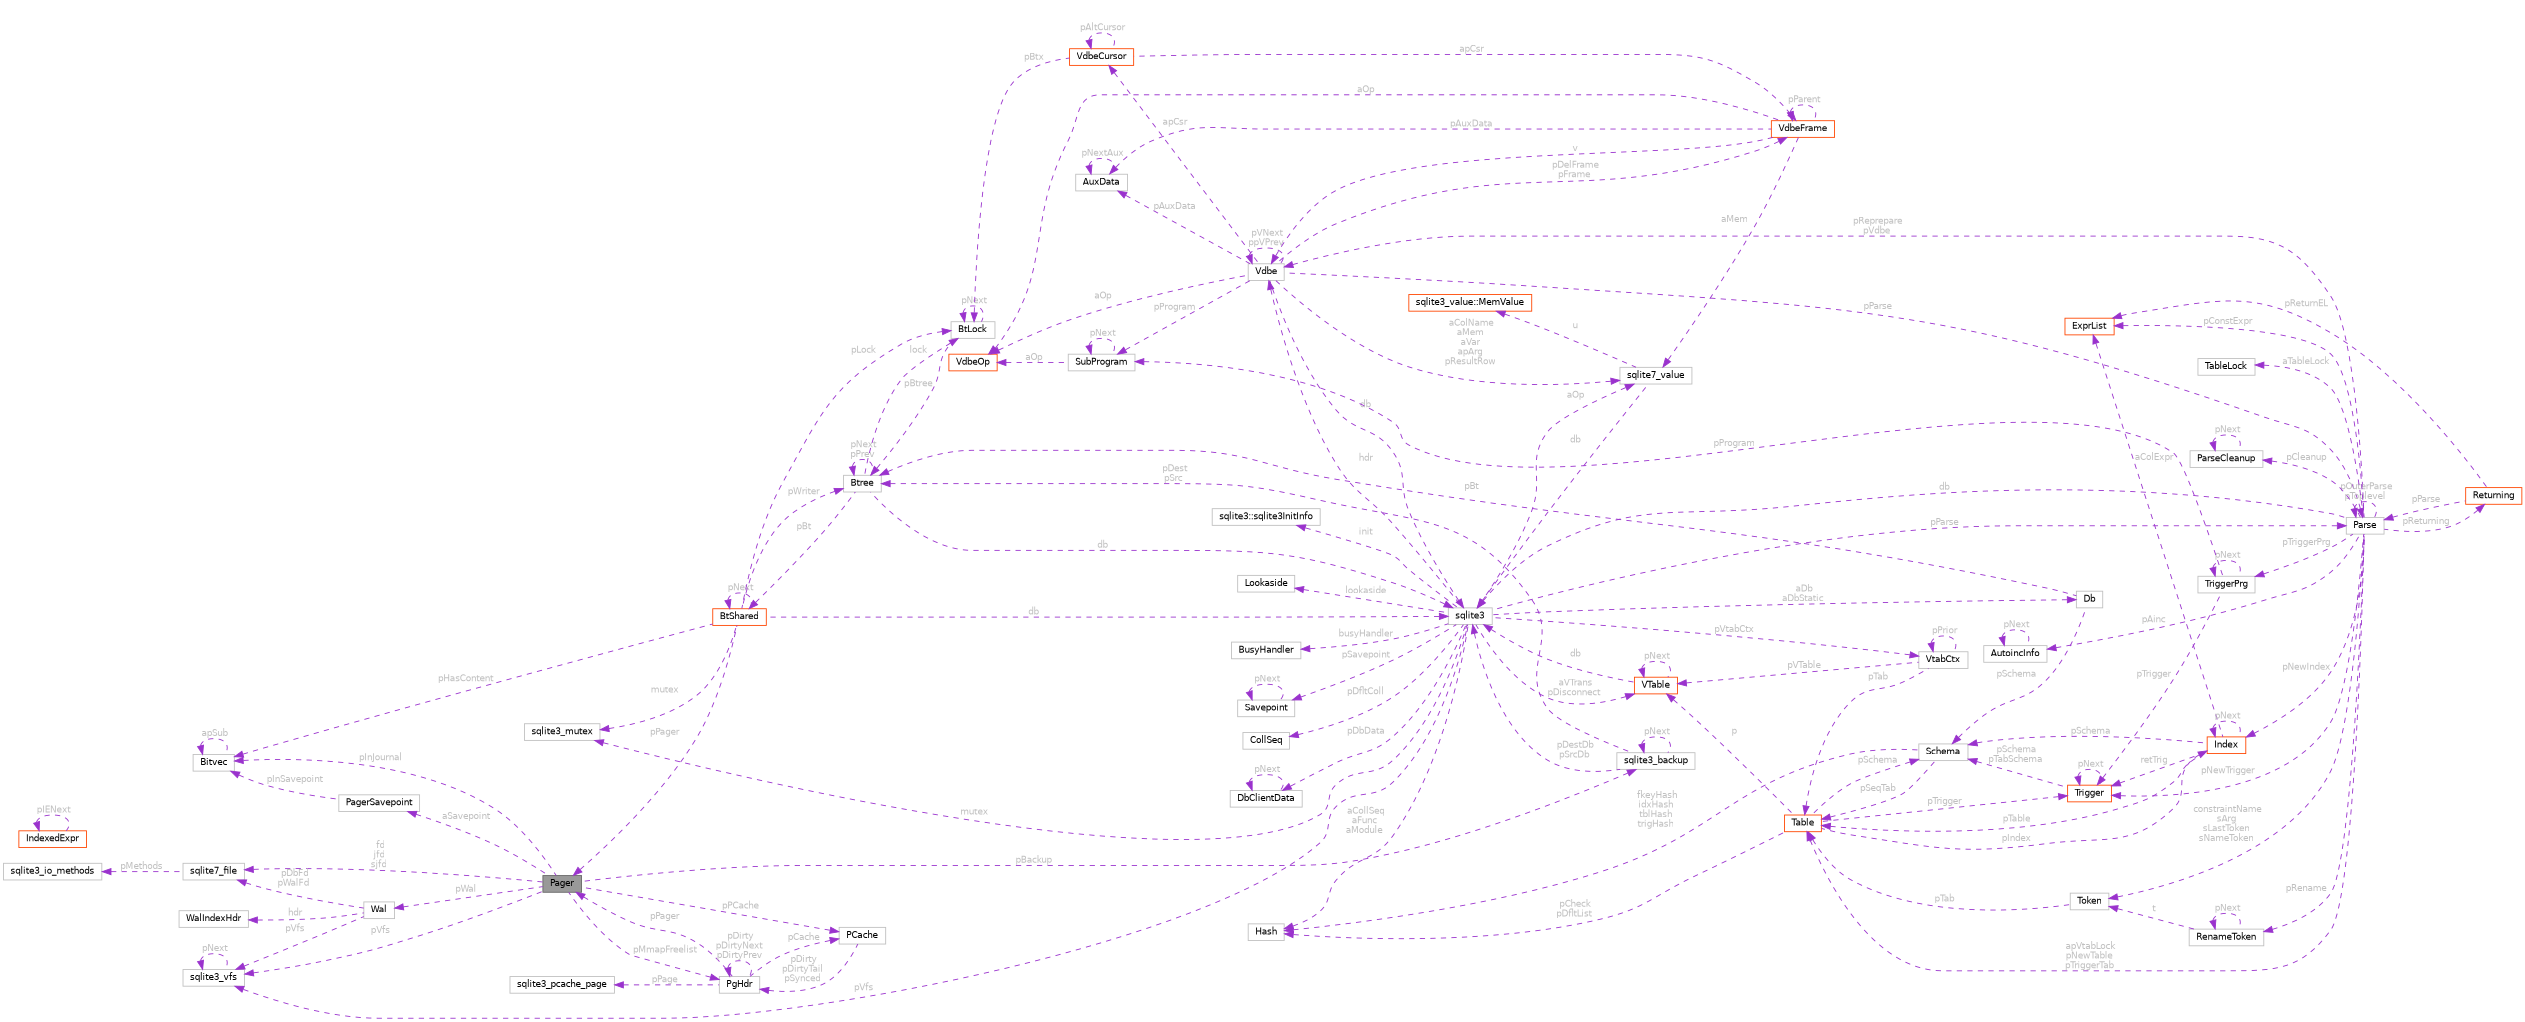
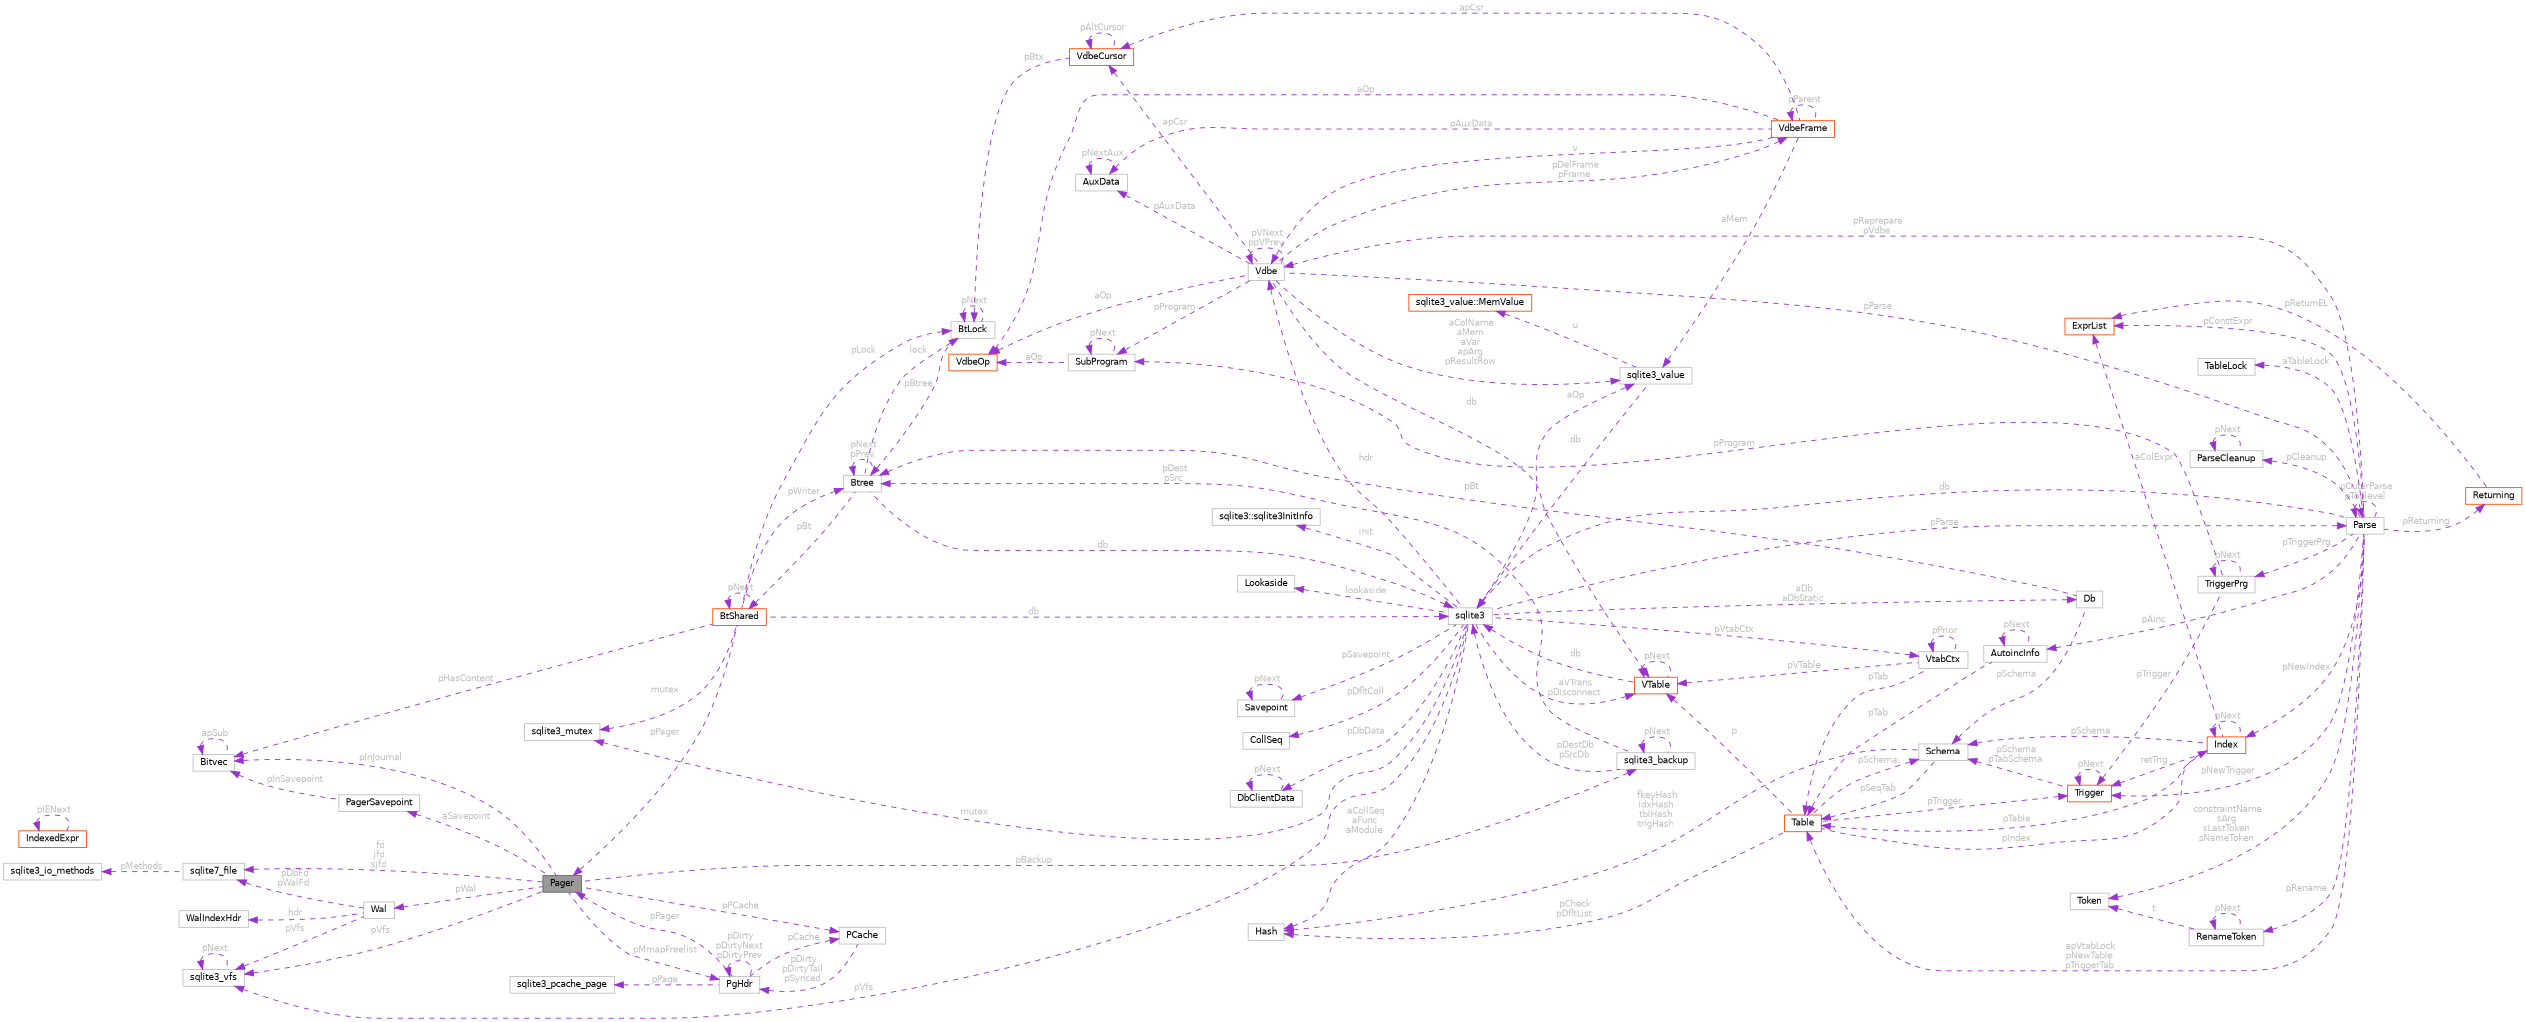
(1471, 54) -> (1489, 13)
(1656, 376) -> (1656, 376)
(1373, 434) -> (1487, 446)
(2429, 508) -> none
(1266, 650) -> none
(1931, 905) -> (1893, 724)
